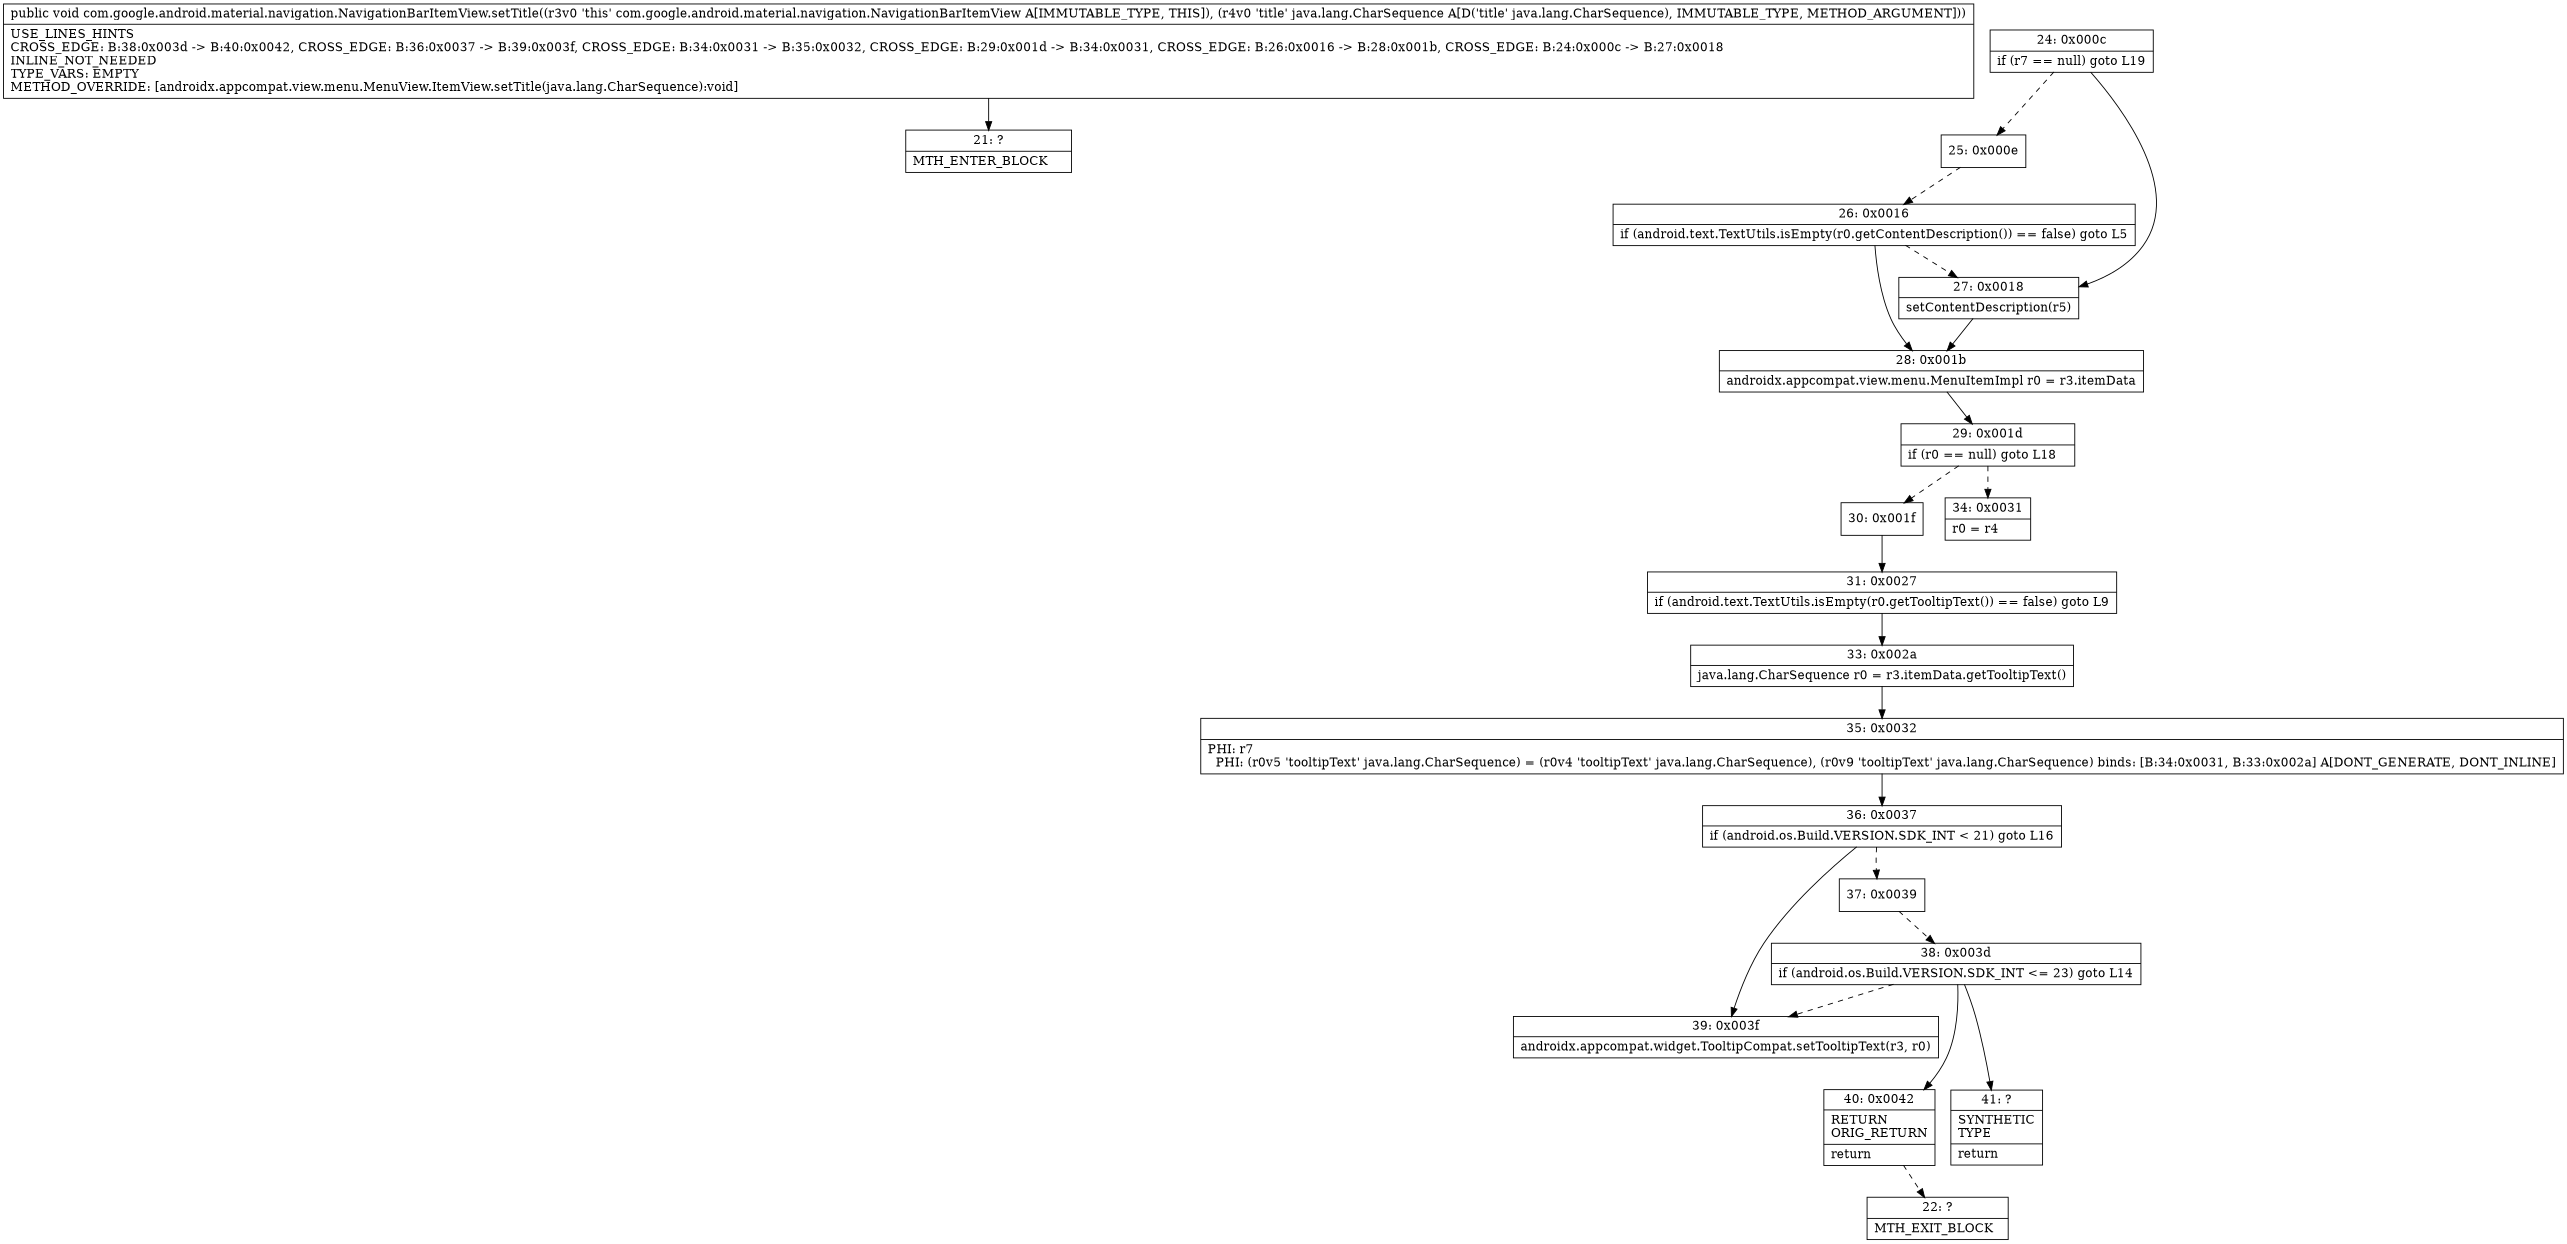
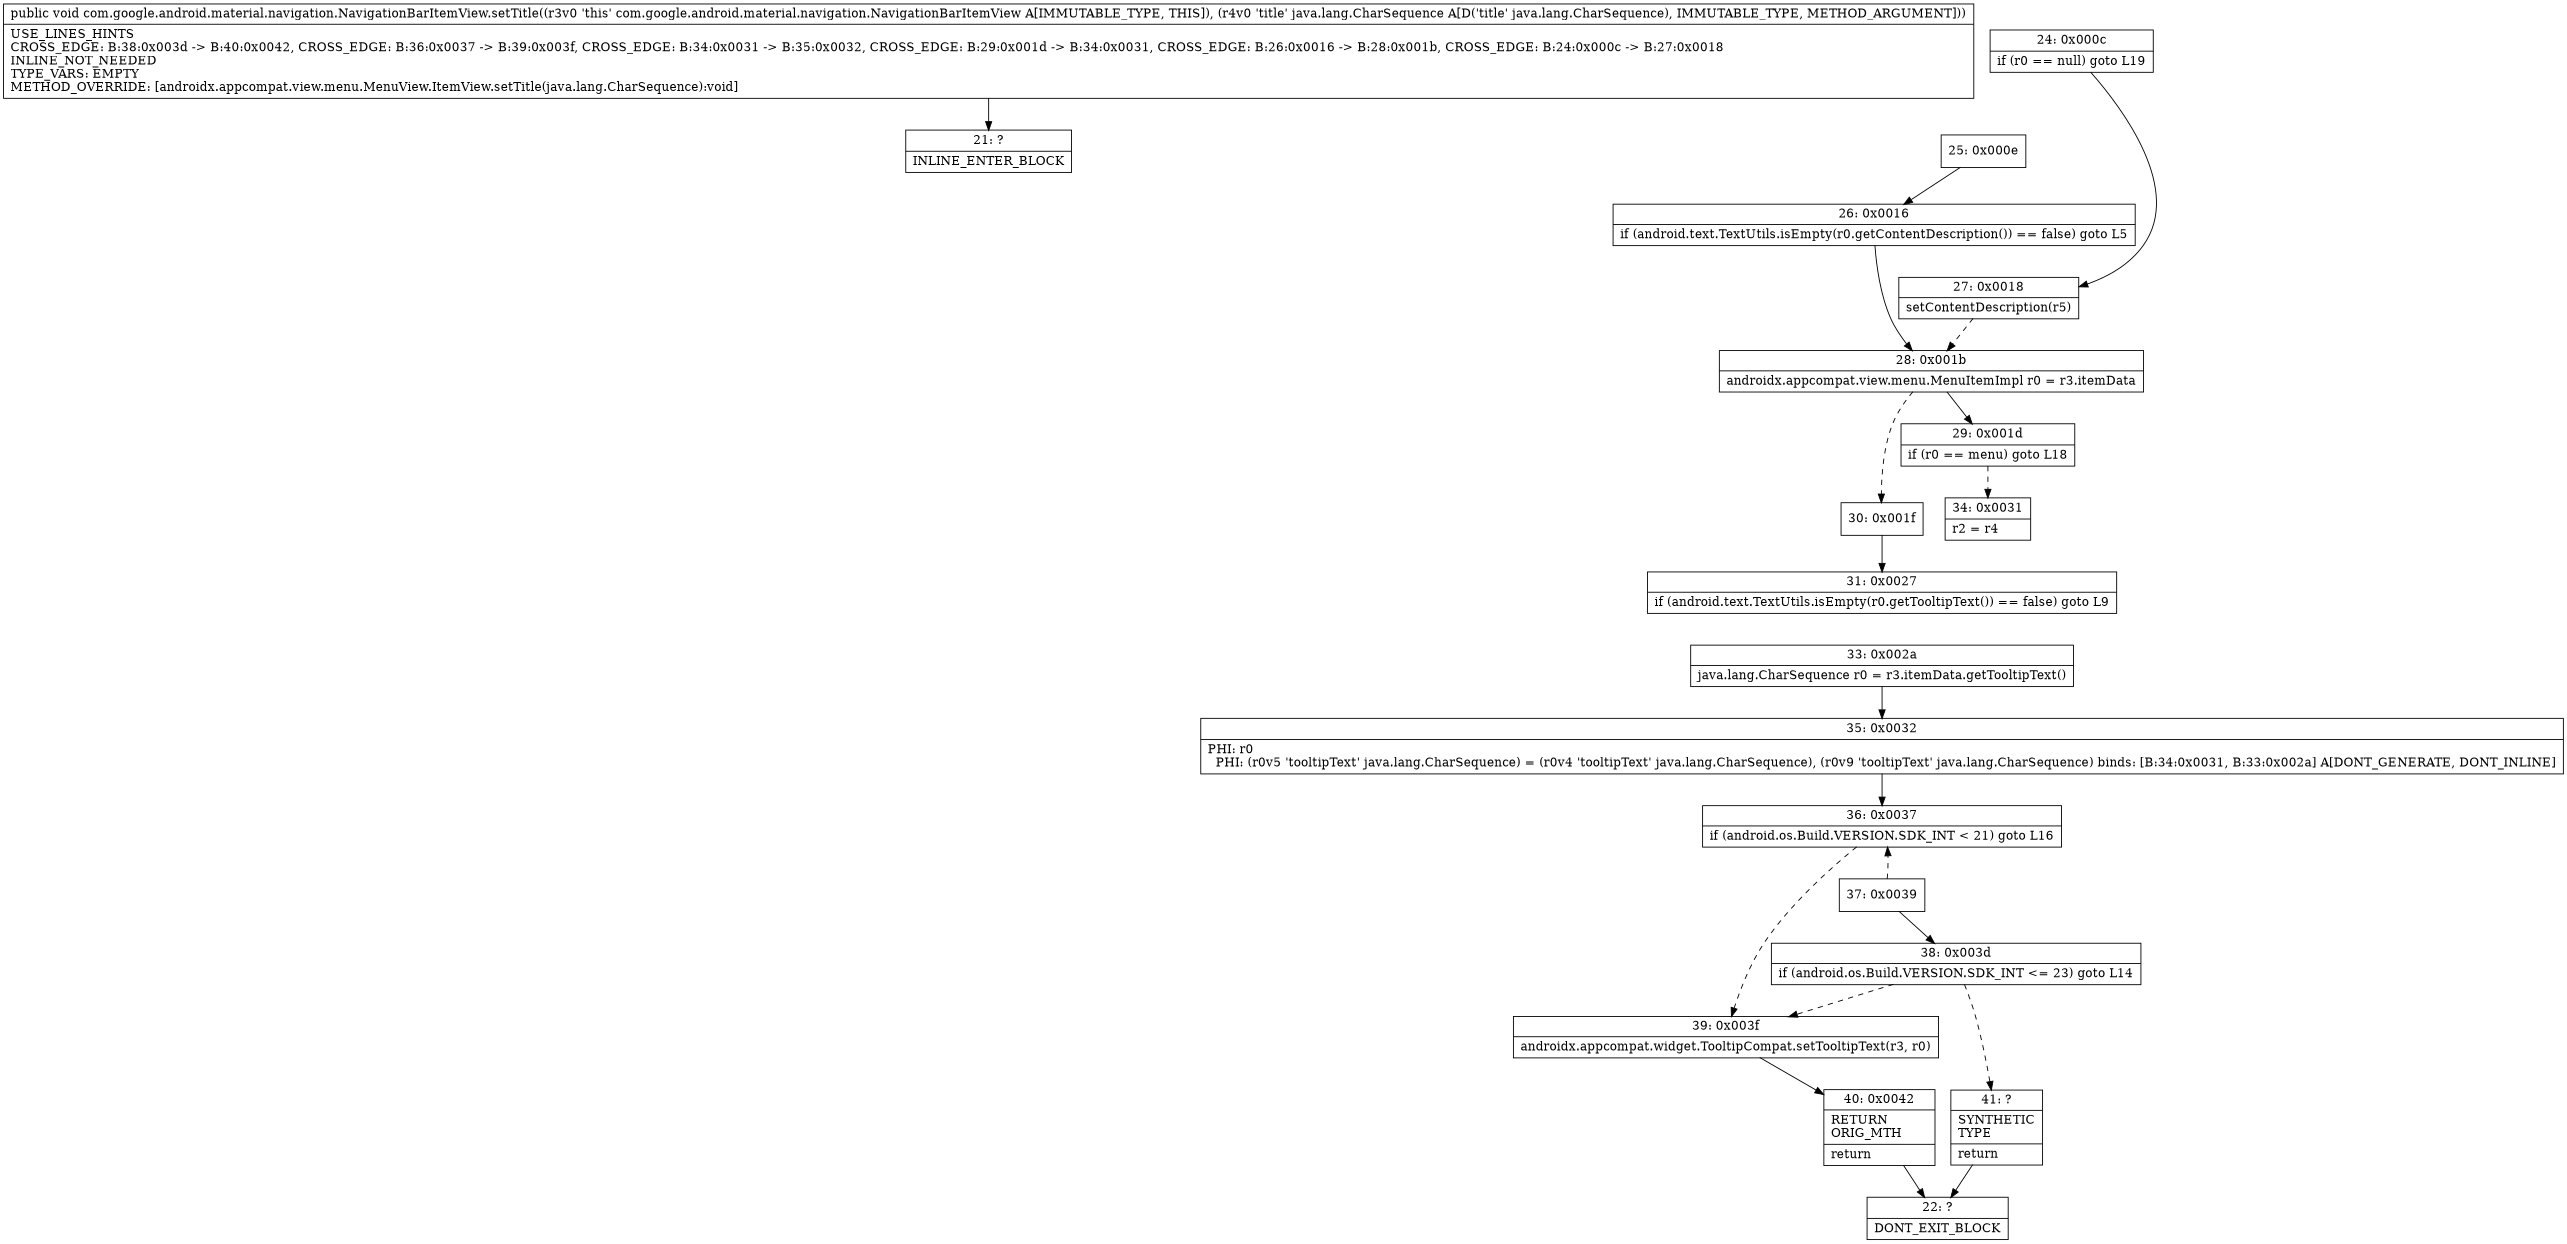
(2072, 61) -> (2072, 61)
(2028, 100) -> none
(981, 161) -> (989, 161)
(1936, 183) -> (1936, 183)
(1928, 259) -> none
(1963, 331) -> (1963, 331)
(1983, 455) -> (1988, 455)
(1935, 482) -> (1888, 440)
(1976, 529) -> (1976, 529)
(1882, 625) -> none
(1233, 750) -> (1233, 750)
(1876, 859) -> (1888, 867)
(1783, 918) -> (1783, 918)
(1913, 924) -> (1913, 924)
(1980, 1032) -> (1980, 1032)
(1954, 1037) -> (1788, 1074)
(1879, 1133) -> (1867, 1133)
none -> (1964, 1177)
(1912, 1178) -> (1912, 1178)
(1934, 1229) -> (1938, 1229)
